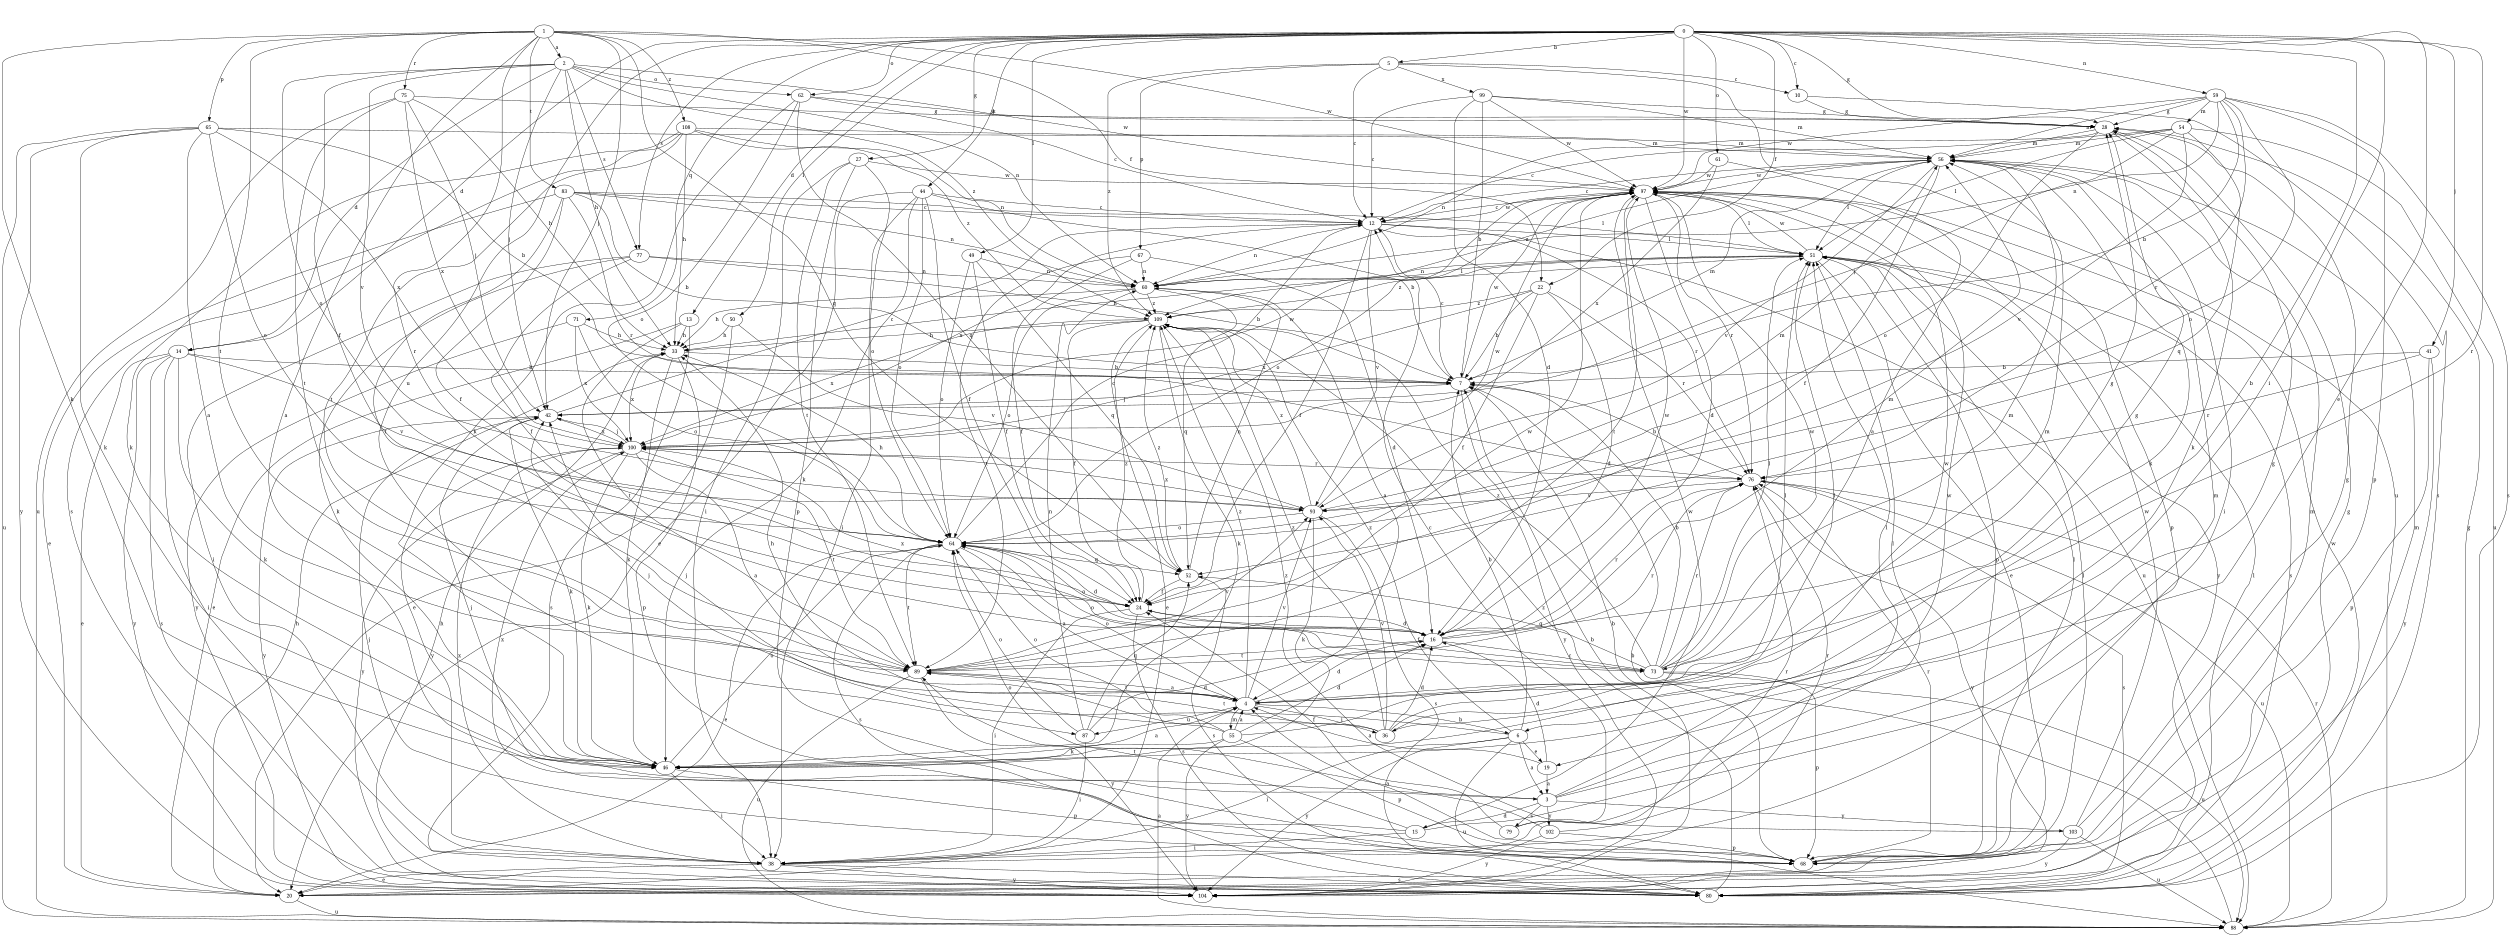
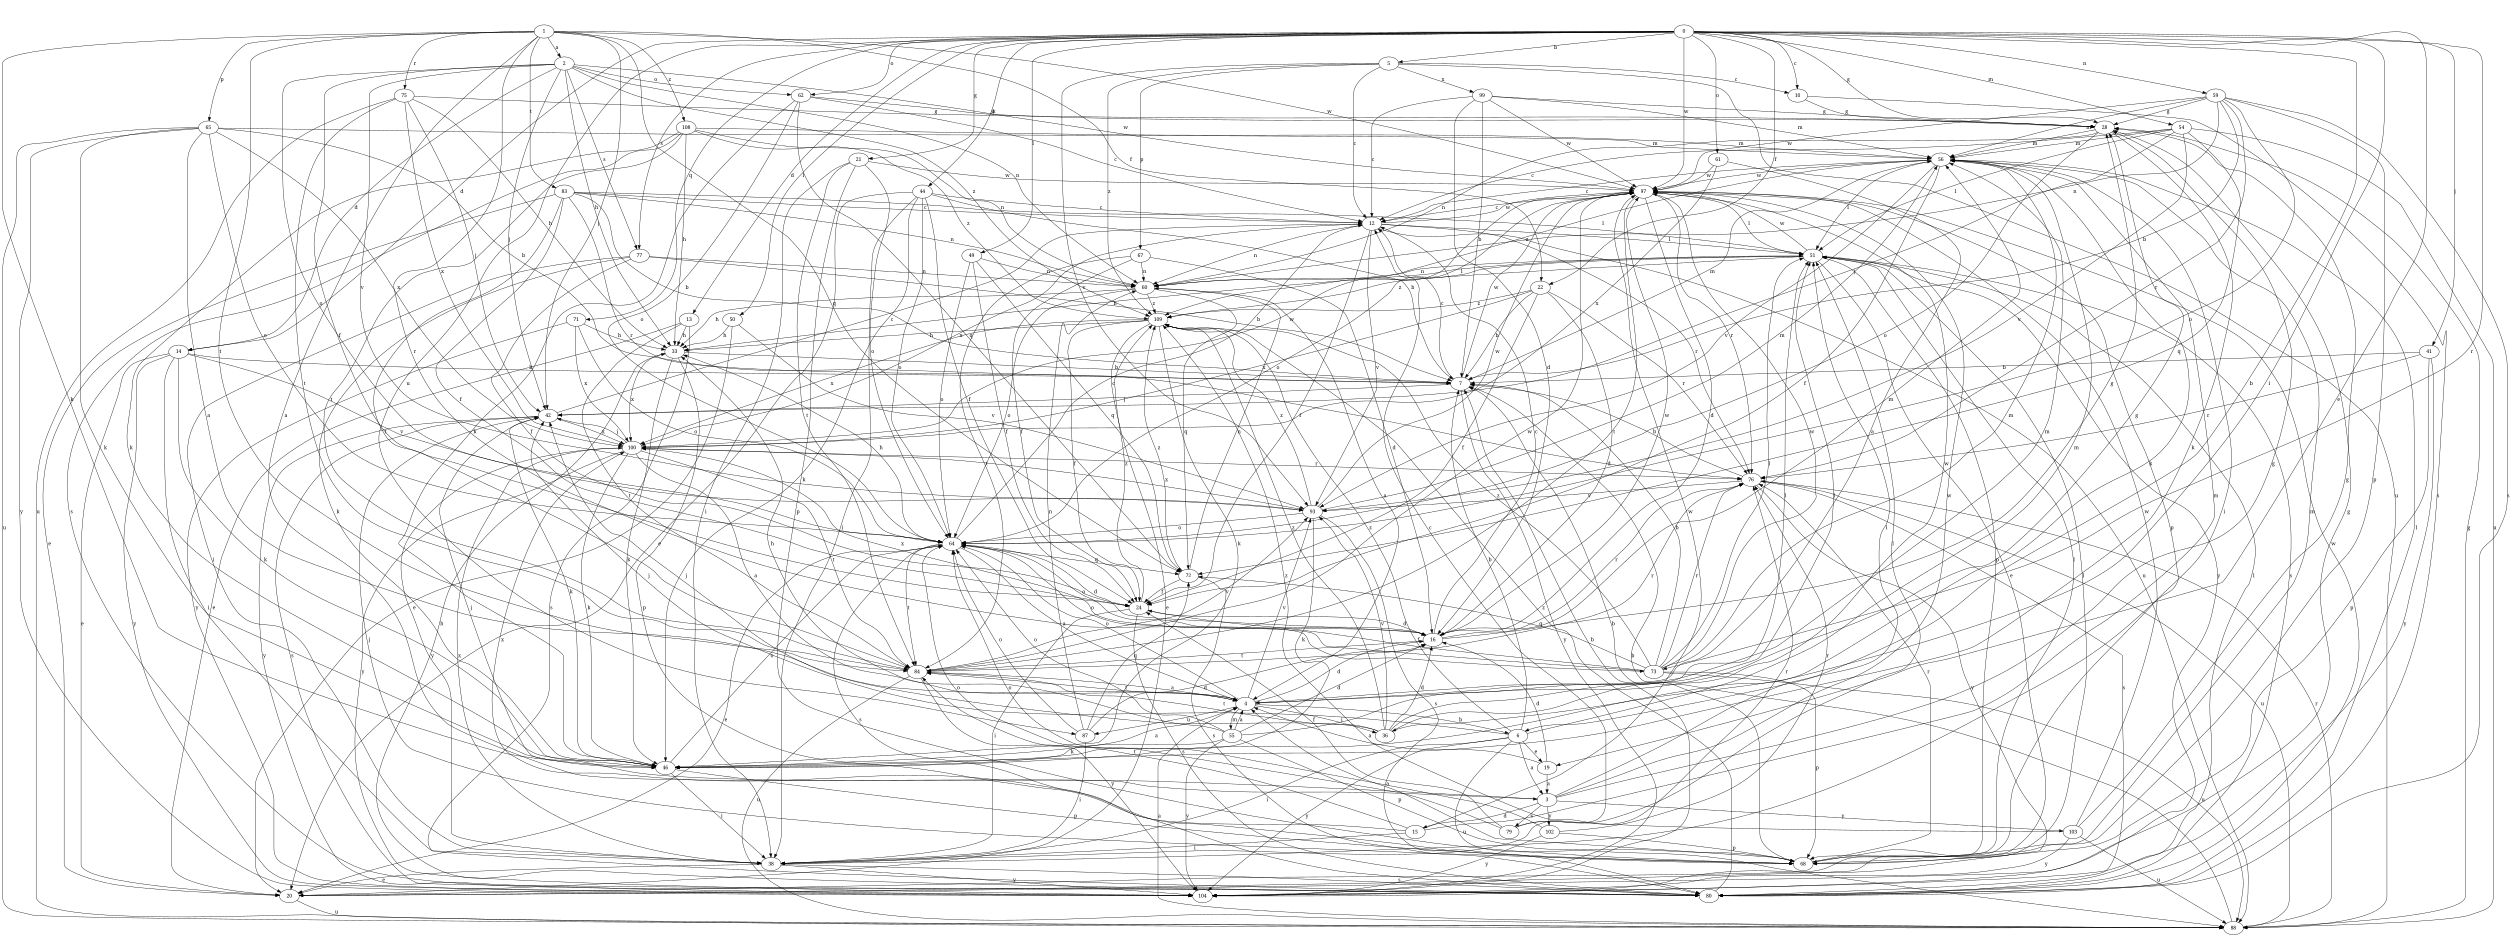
(2200, 110) -> (1933, 70)
(859, 160) -> (859, 160)
none -> (1063, 192)
(1235, 507) -> none
(2417, 528) -> (2417, 528)
(304, 553) -> none
none -> (1957, 553)
(1189, 576) -> (1189, 576)
(1542, 655) -> (1531, 412)
(917, 672) -> (917, 672)
none -> (1148, 751)
(733, 880) -> (380, 850)
